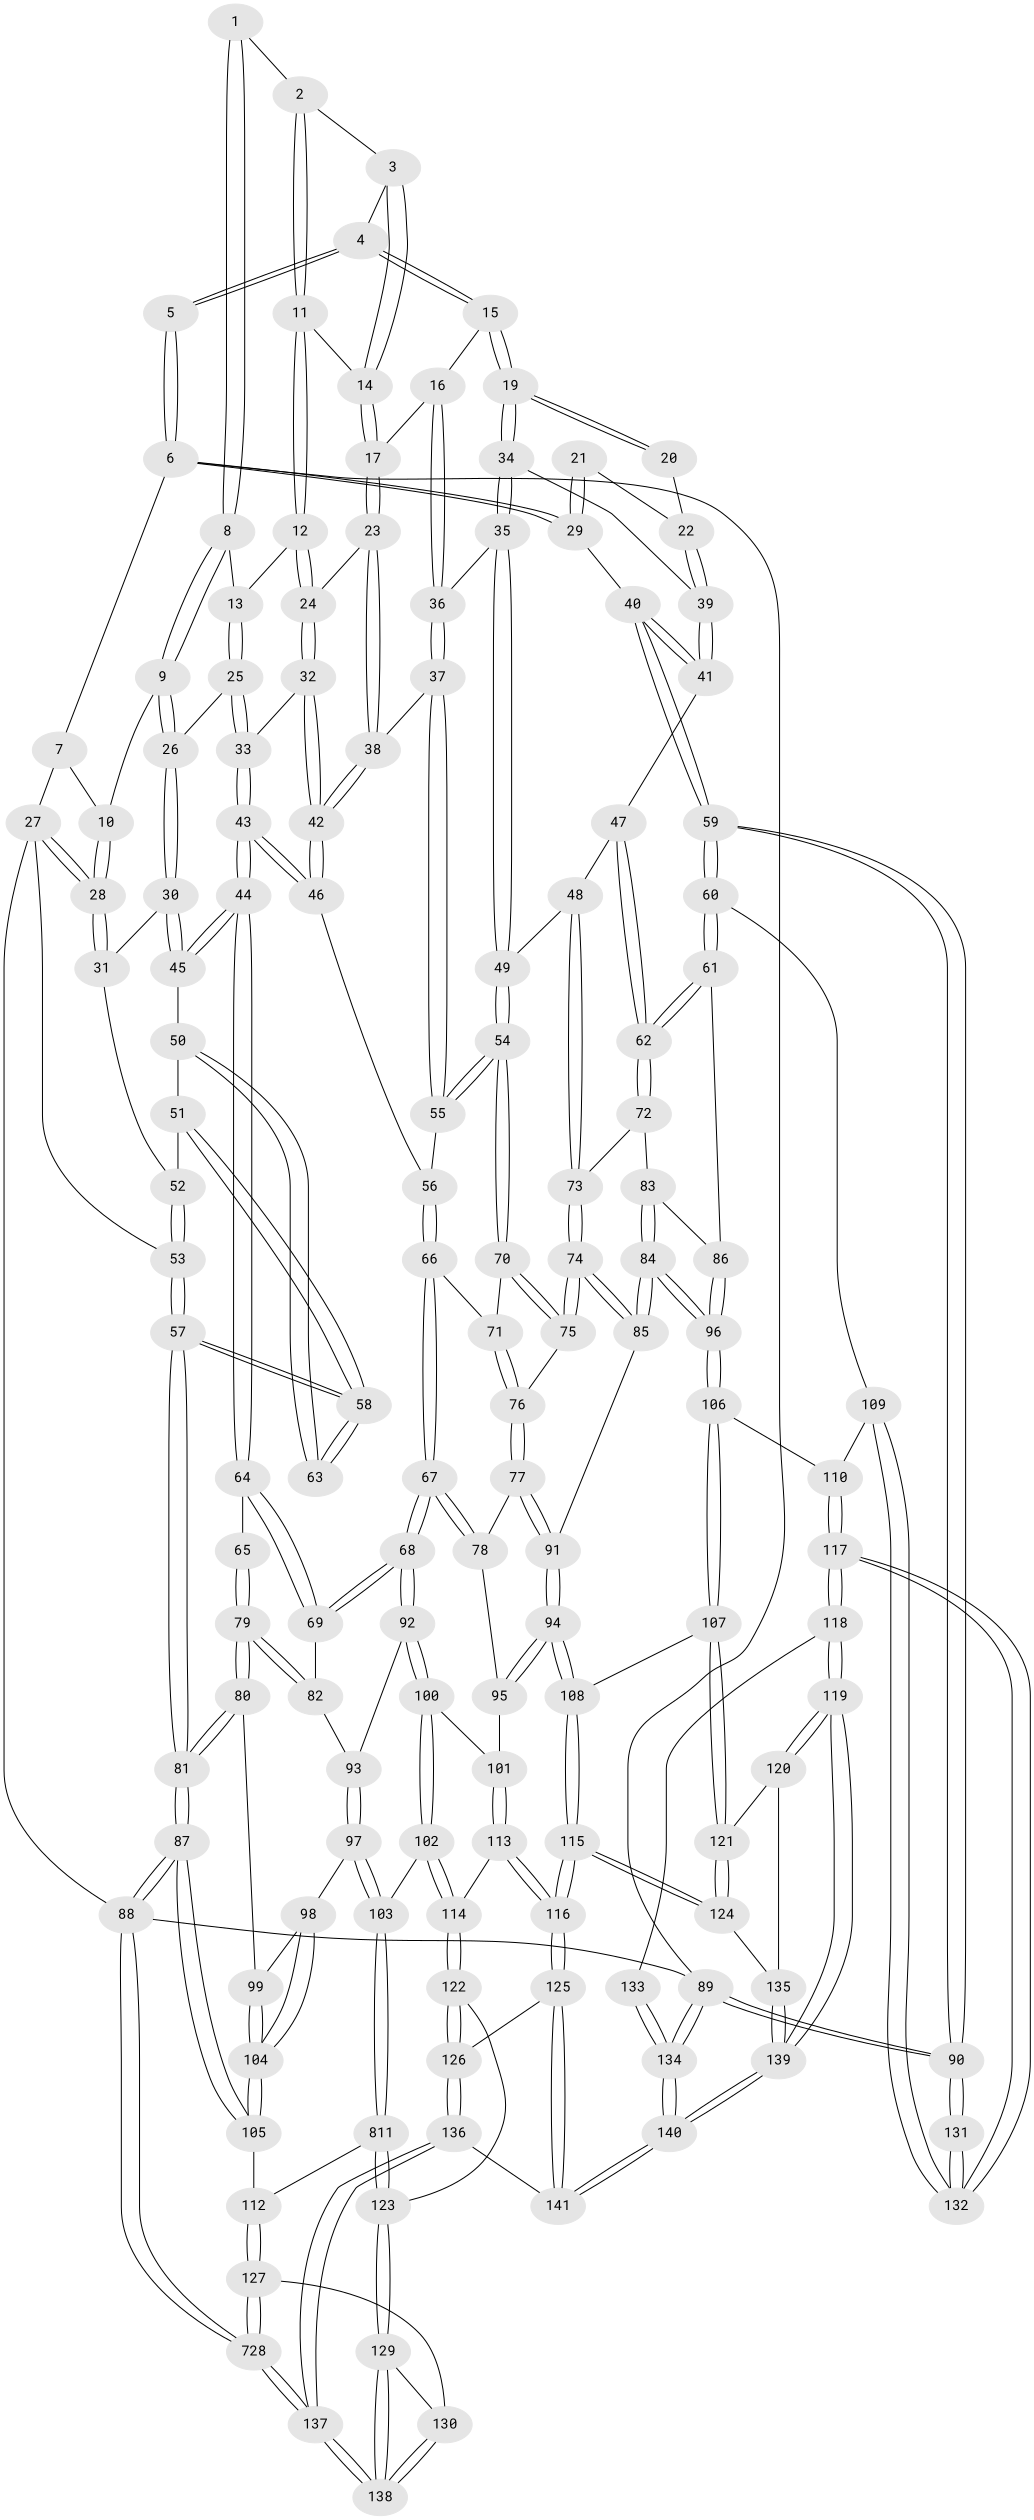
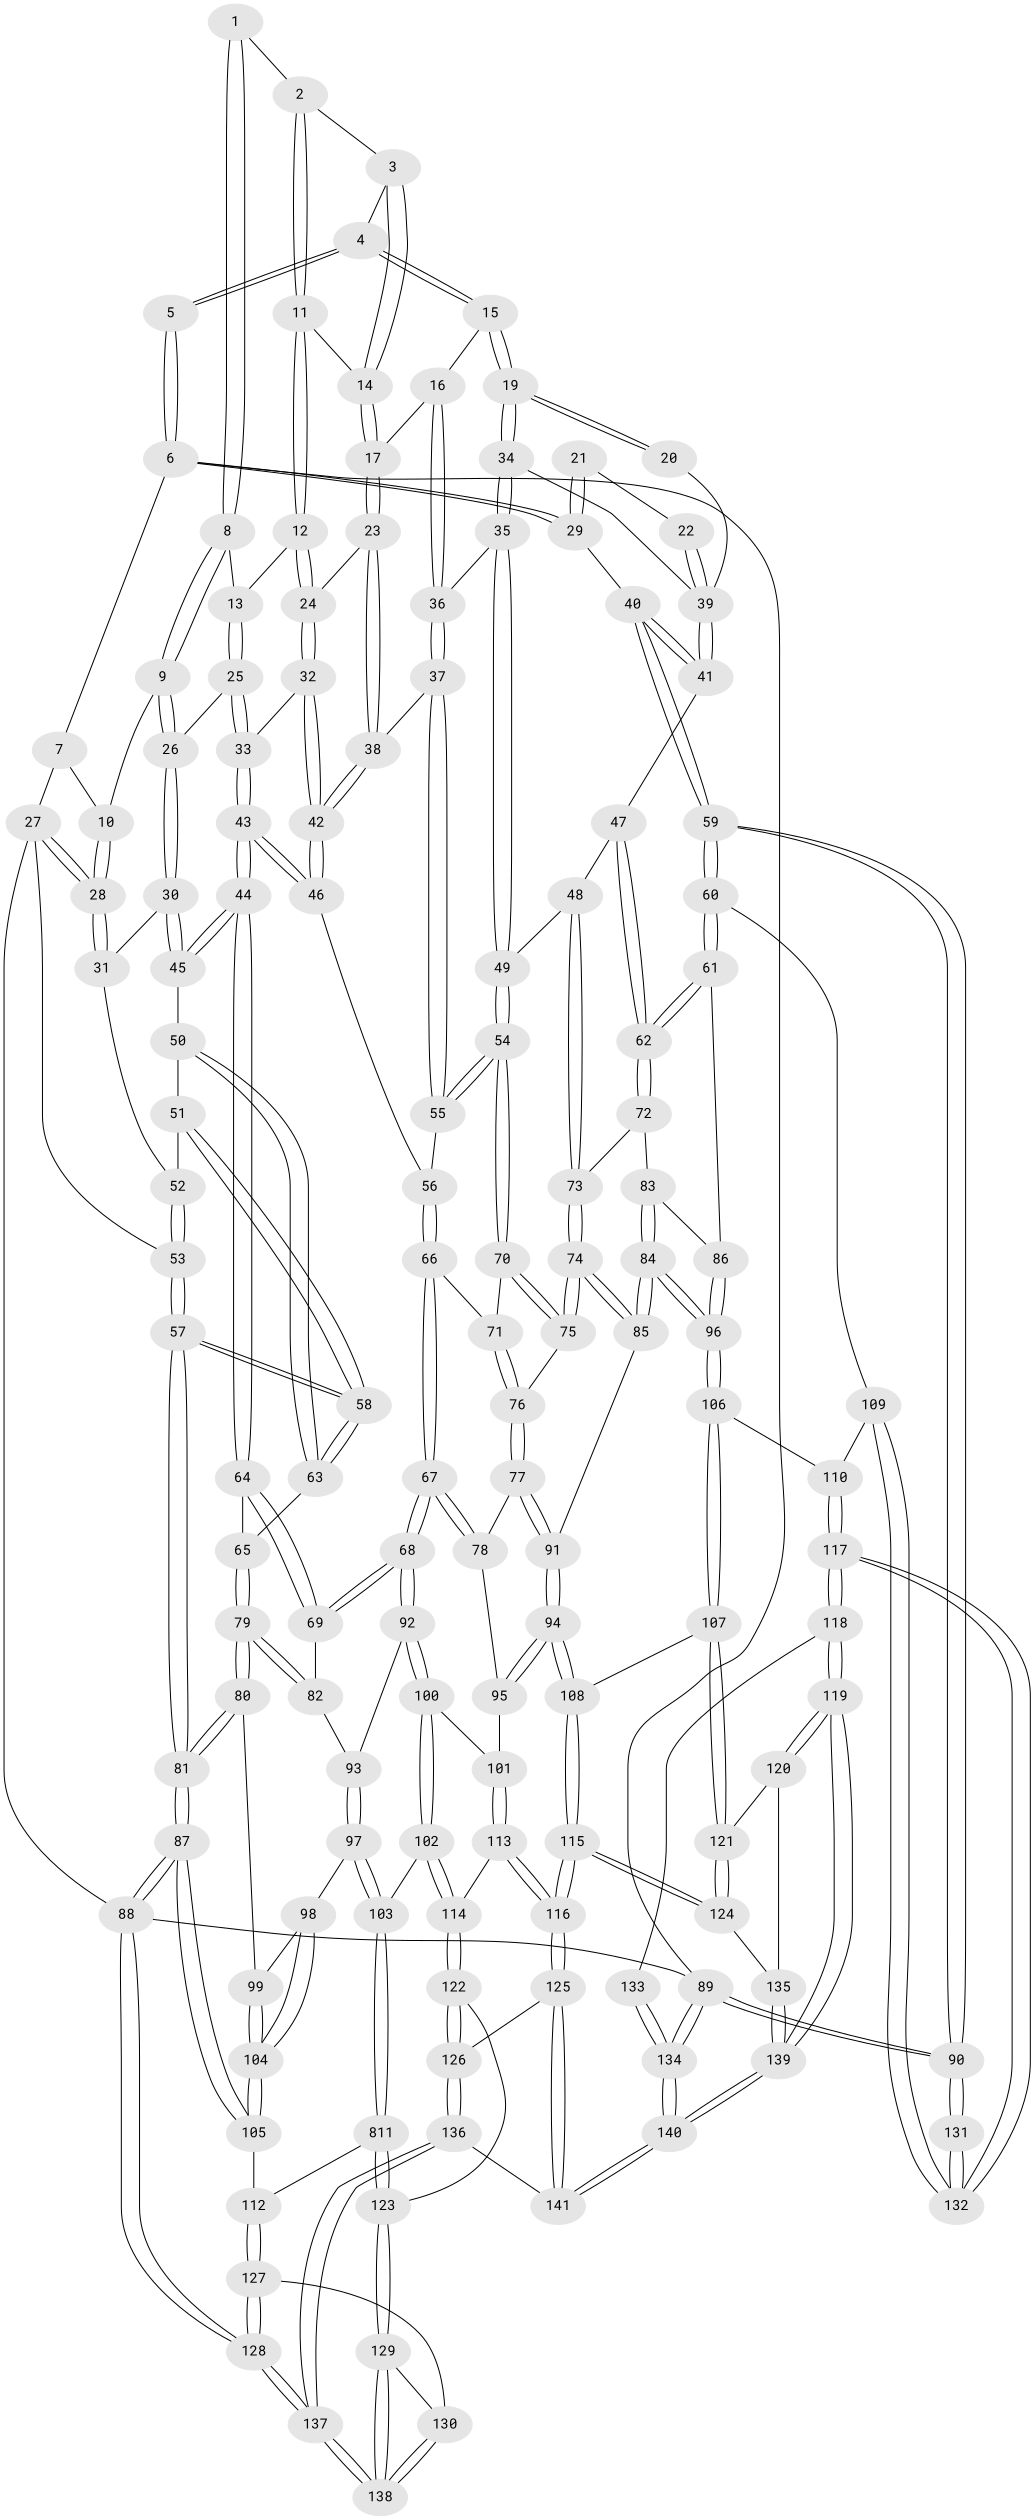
(679, 502) -> (726, 527)
none -> (282, 1511)
(254, 2352) -> (254, 2352)
